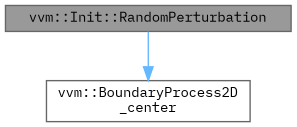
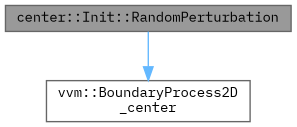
(148, 18) -> (148, 18)
